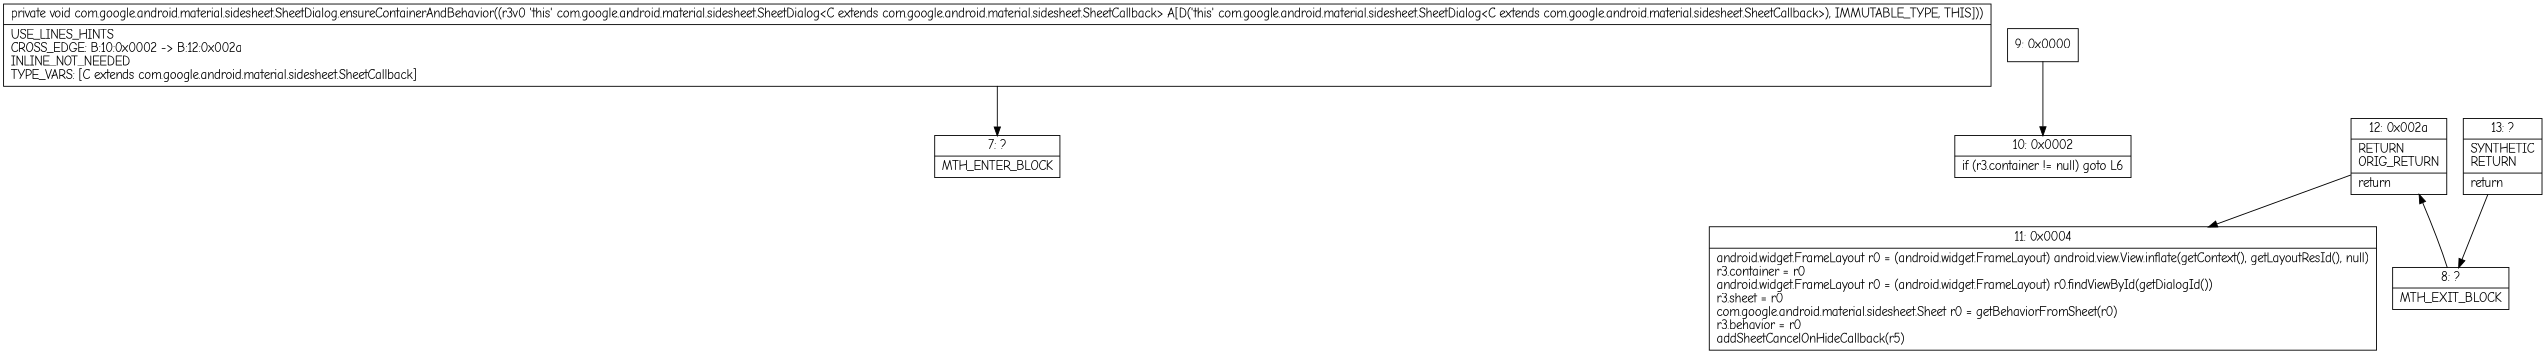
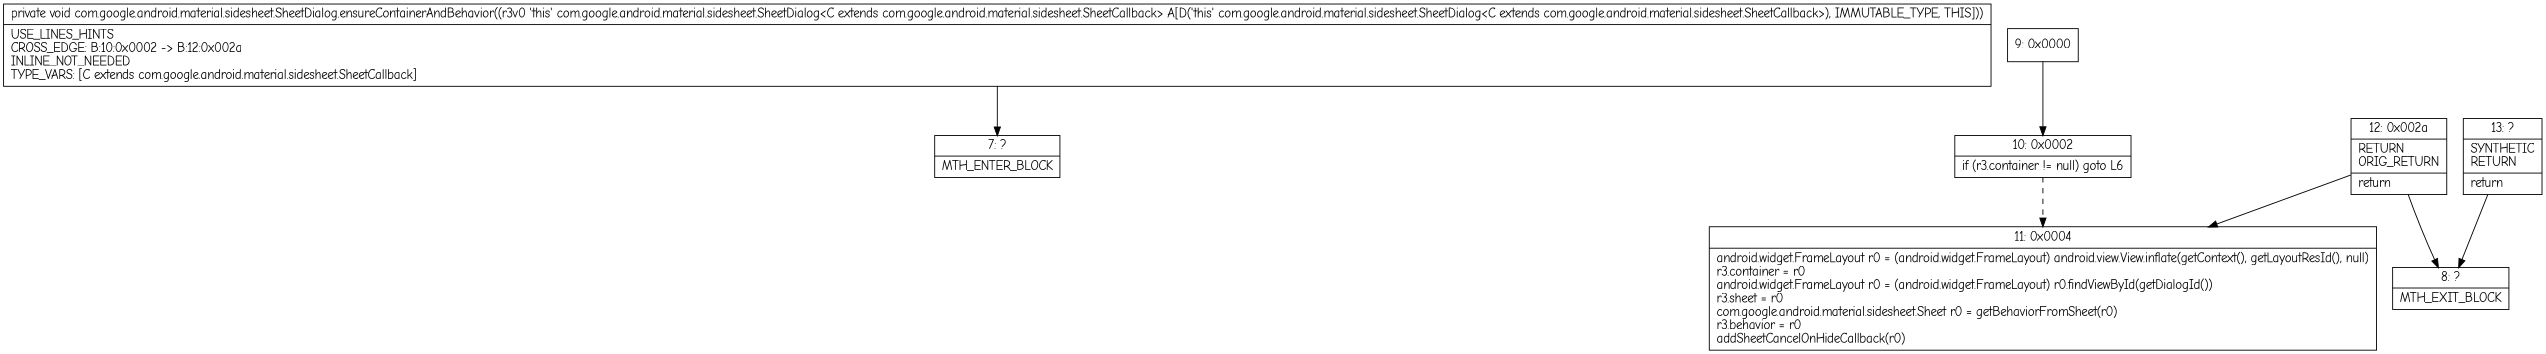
none -> (2043, 197)
(2436, 235) -> (2421, 227)
(1811, 339) -> (1811, 339)
